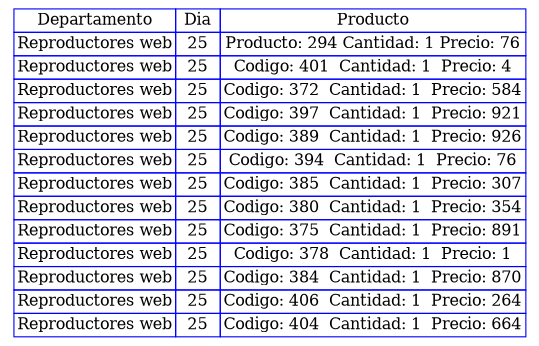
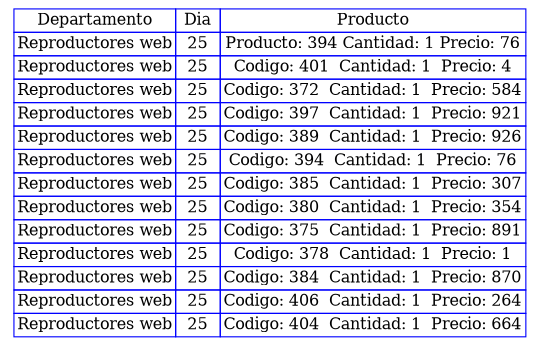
(373, 43) -> (373, 43)
